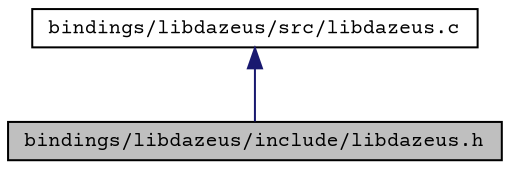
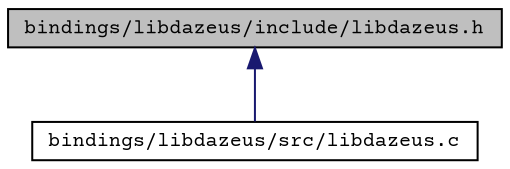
(255, 95) -> (255, 95)
